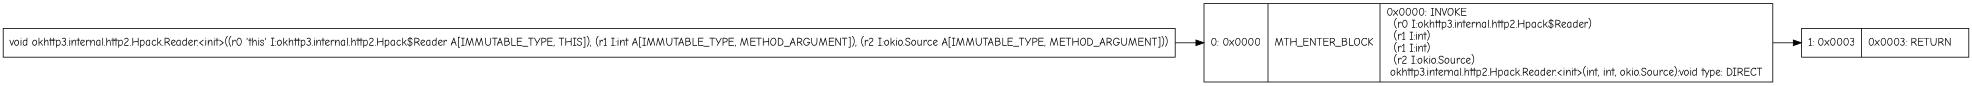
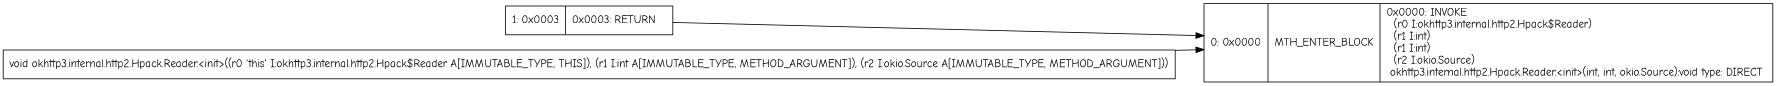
(1783, 43) -> (934, 29)
